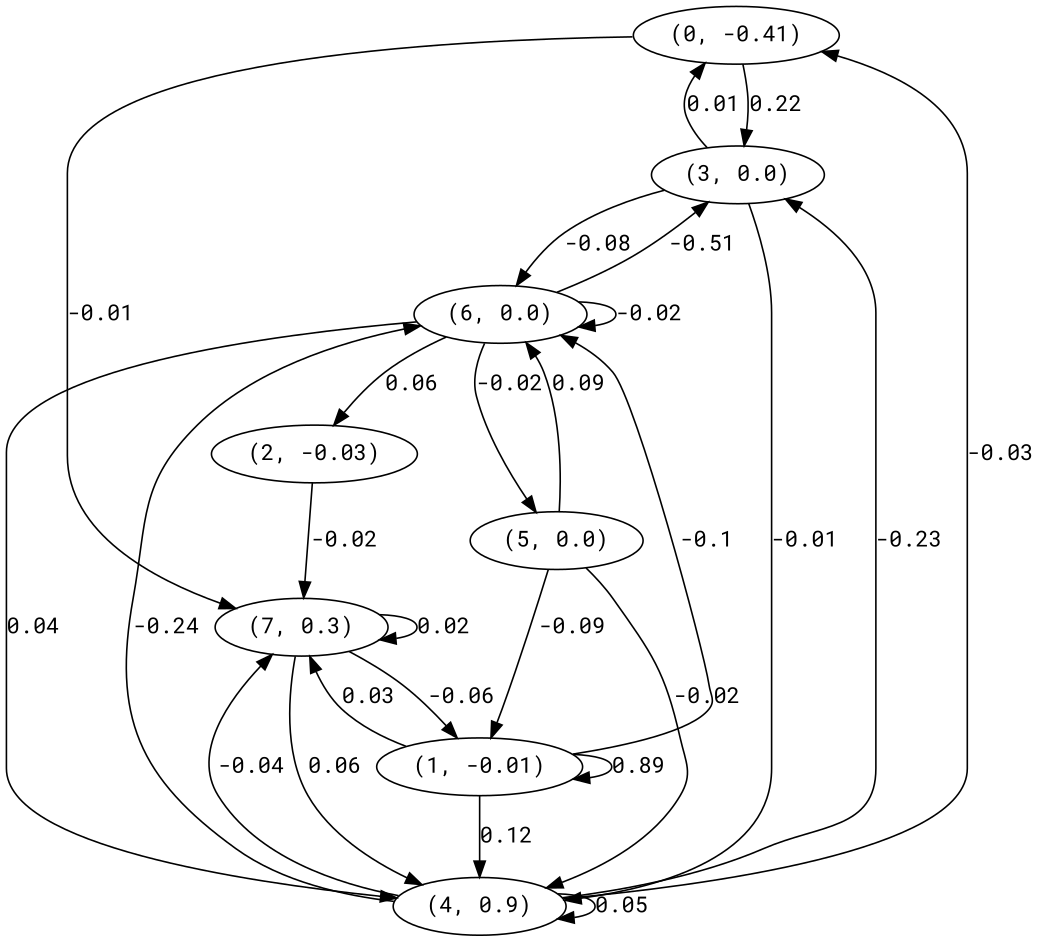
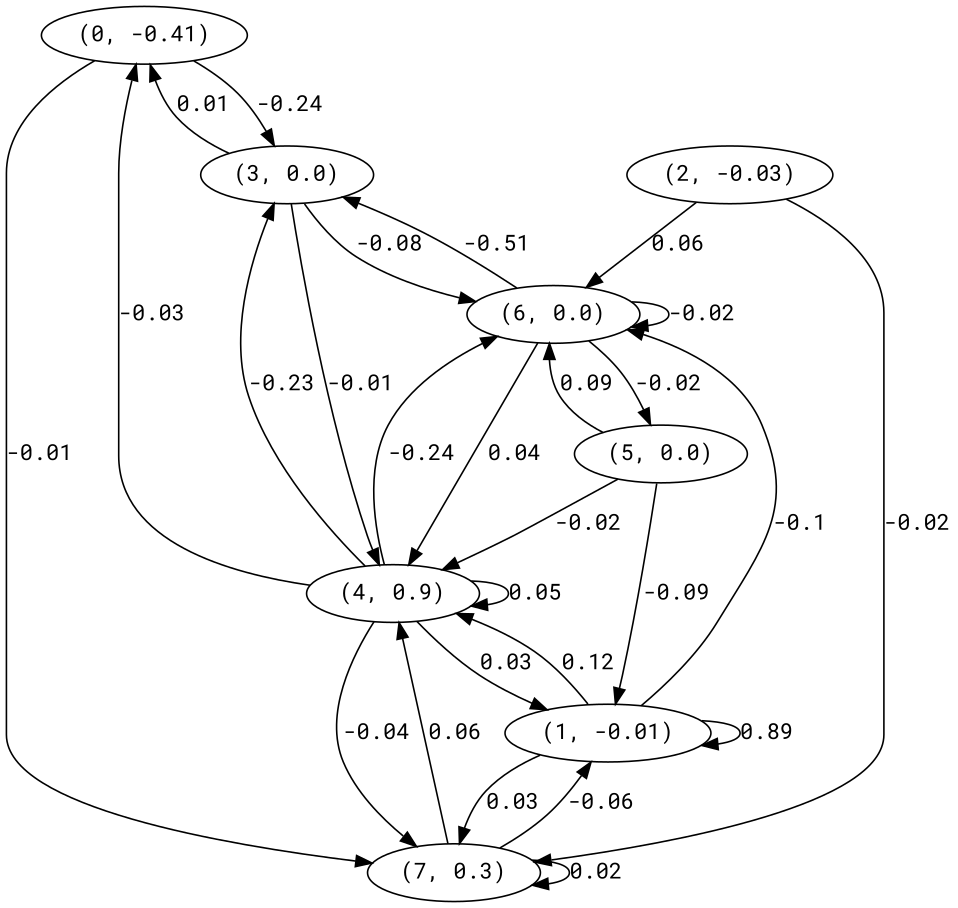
(776, 105) -> (290, 105)
(390, 368) -> (648, 240)
none -> (470, 669)
